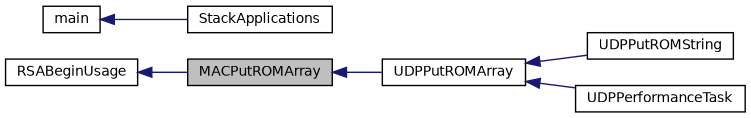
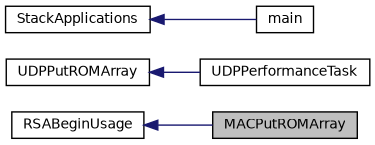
(151, 19) -> (210, 19)
(660, 46) -> none
(364, 72) -> none
